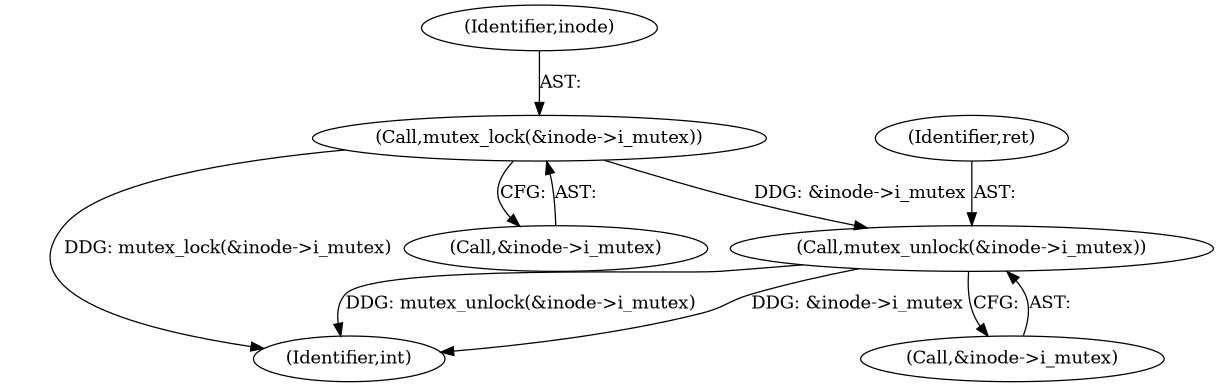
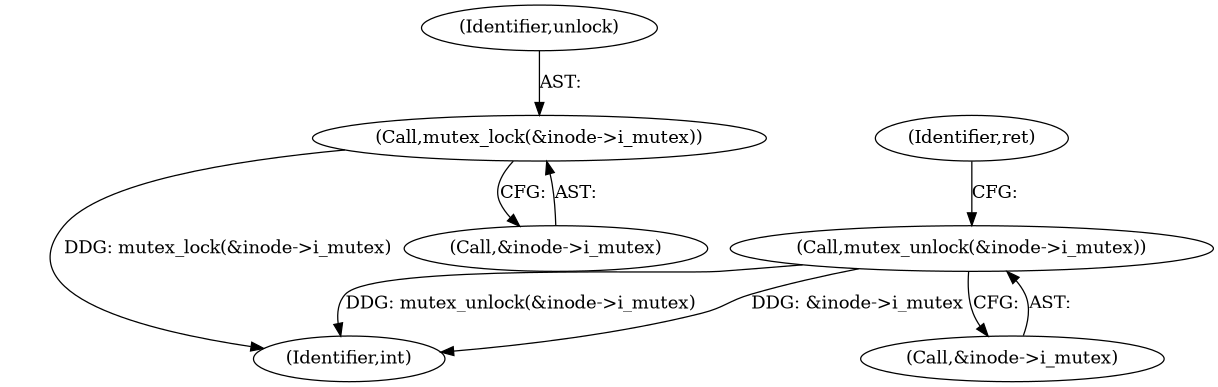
(539, 28) -> (539, 28)
(998, 193) -> (998, 193)
(728, 196) -> none
